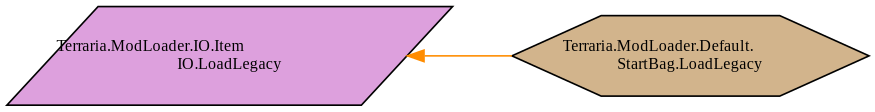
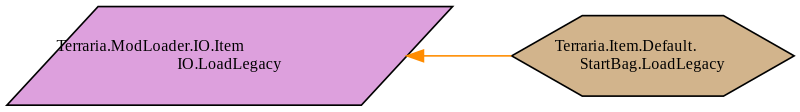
(690, 56) -> (653, 56)
